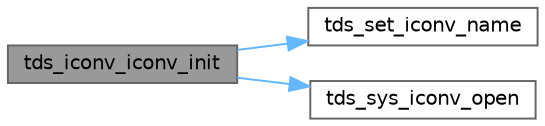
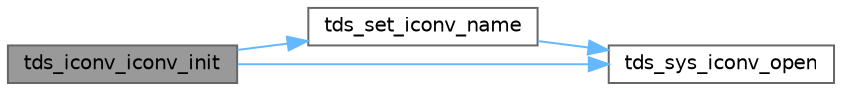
none -> (563, 44)
